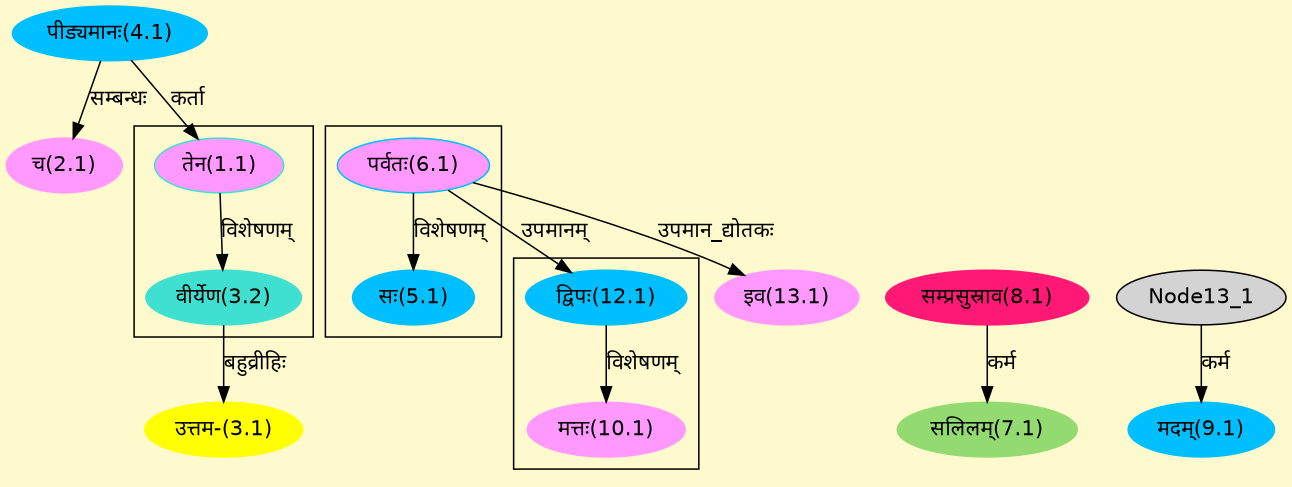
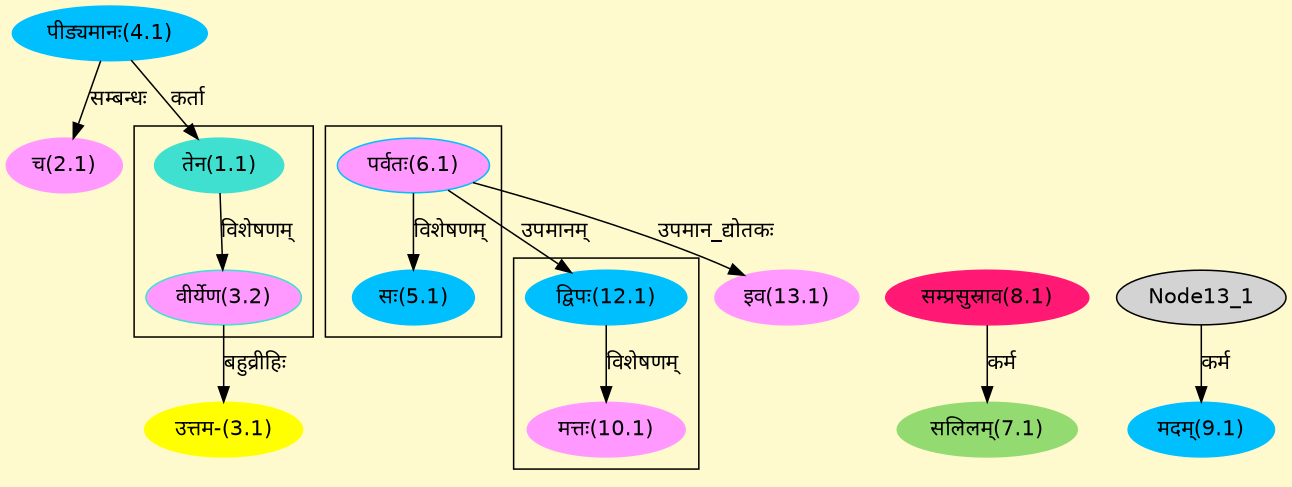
(219, 165) -> (219, 165)
(224, 298) -> (224, 298)
